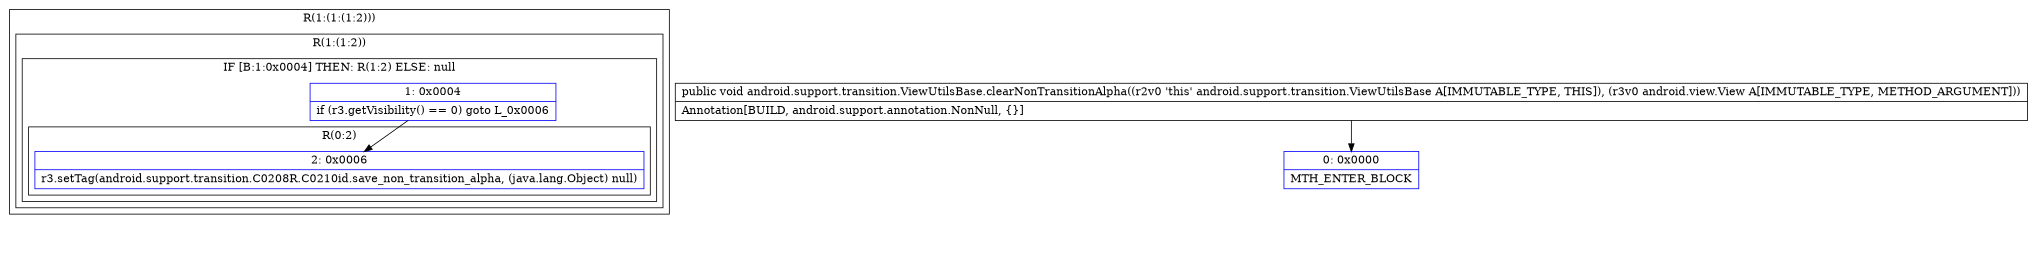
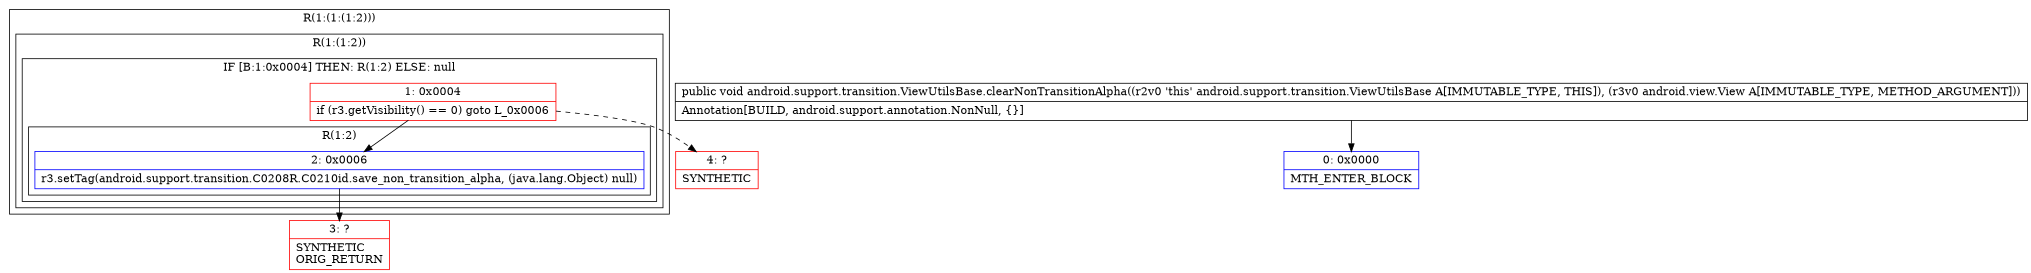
(433, 102) -> (433, 102)
(339, 136) -> (339, 136)
none -> (717, 170)
none -> (339, 245)
